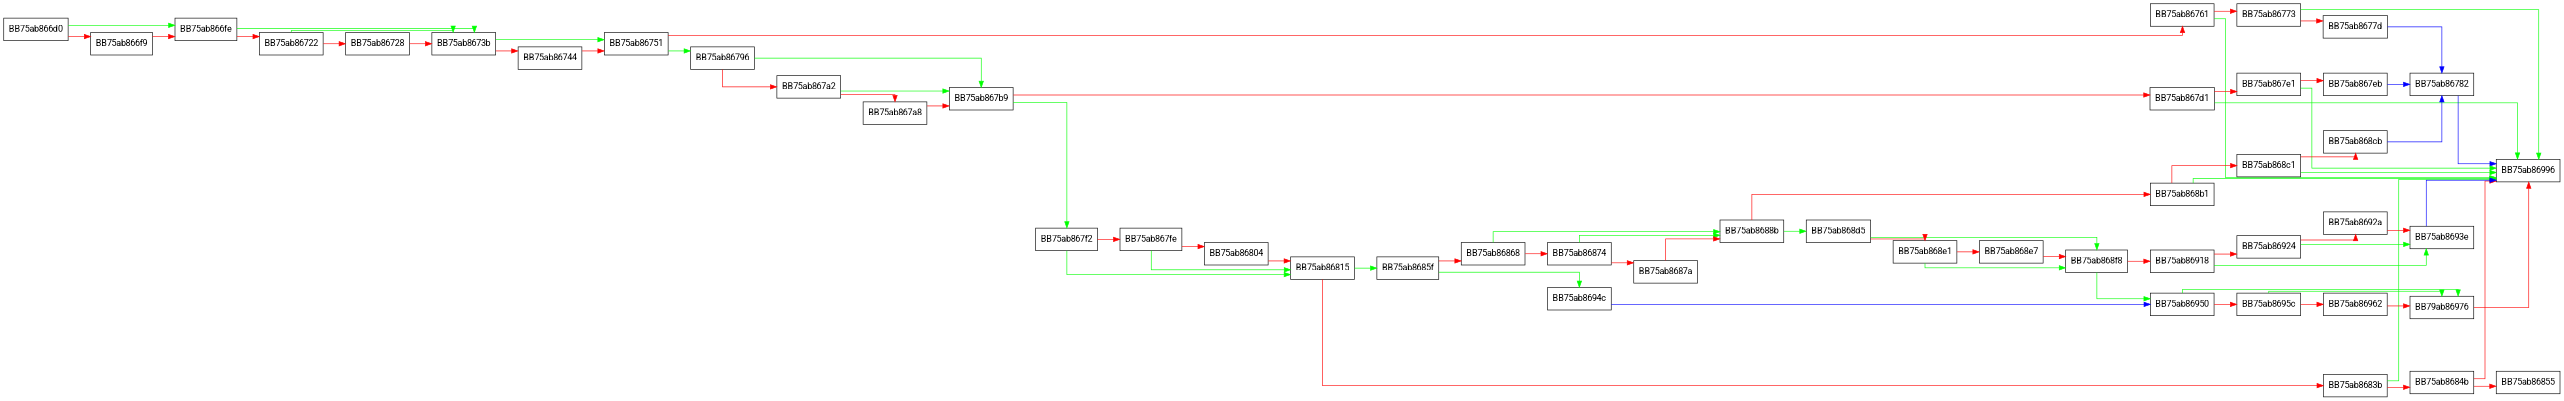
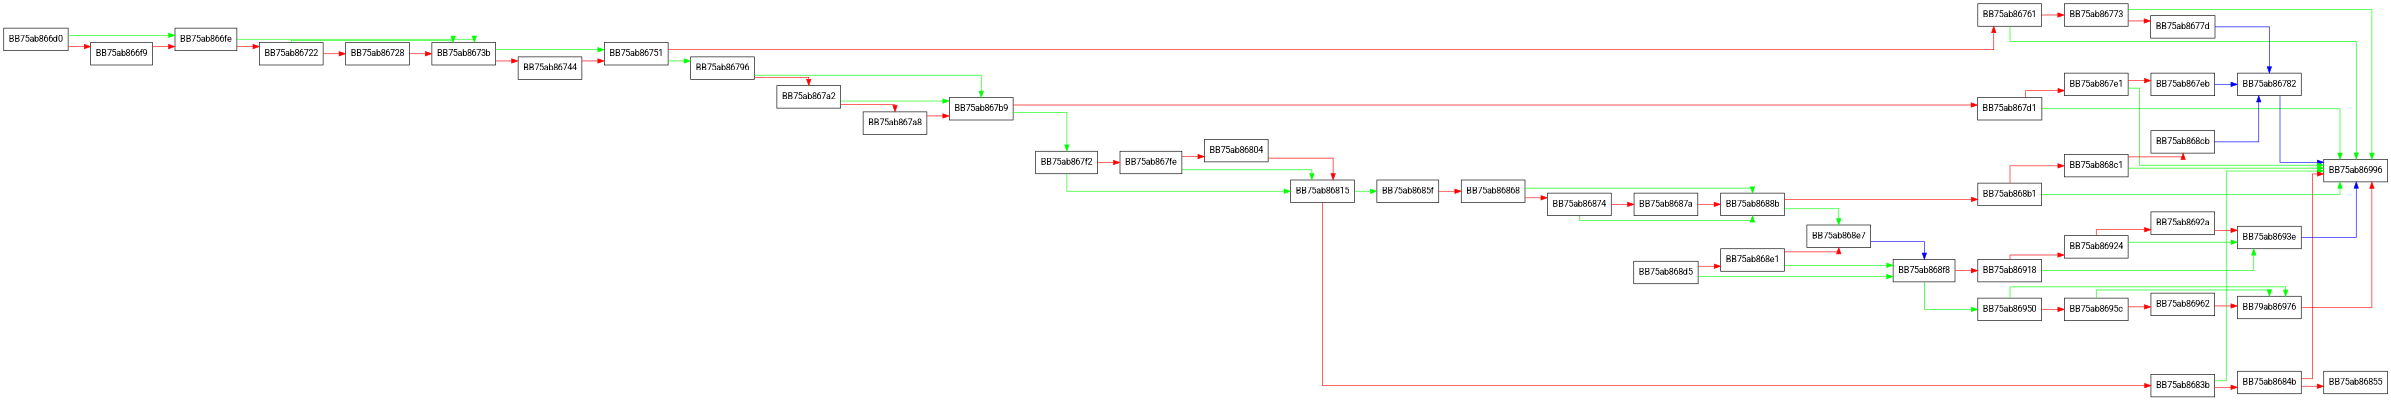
(1792, 231) -> (1817, 209)
(2051, 257) -> (1903, 242)
(1579, 299) -> none
